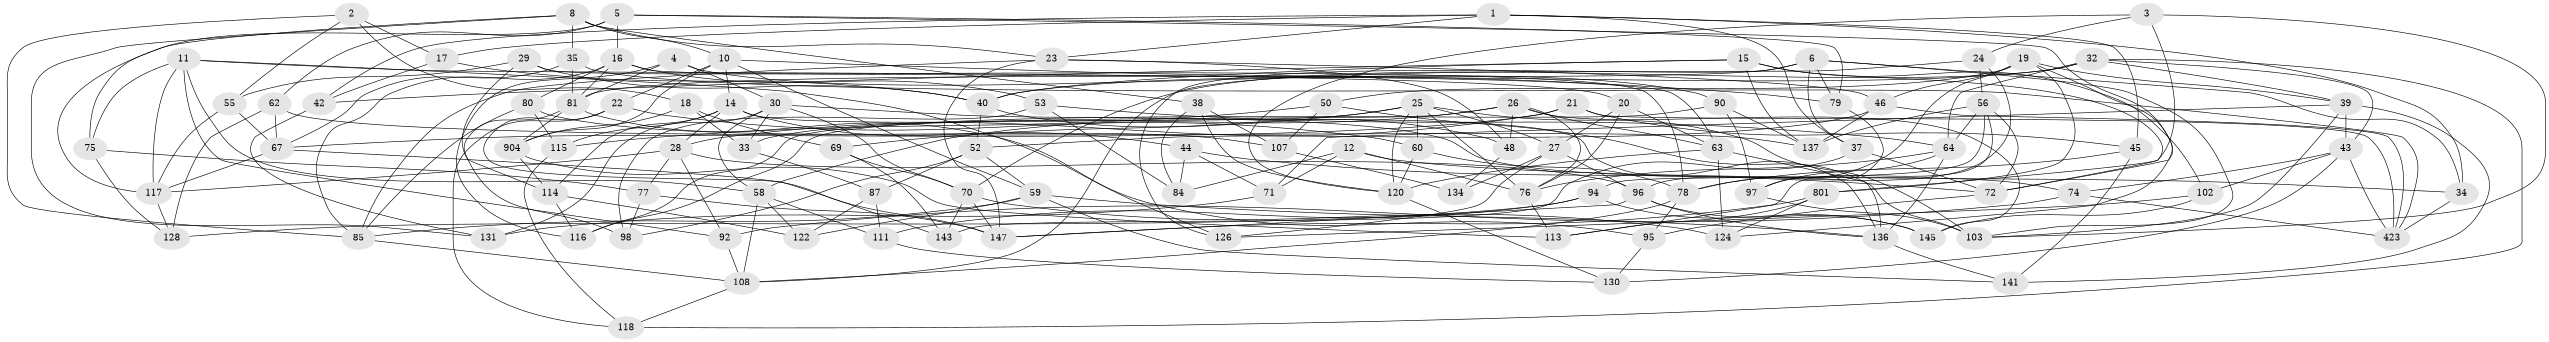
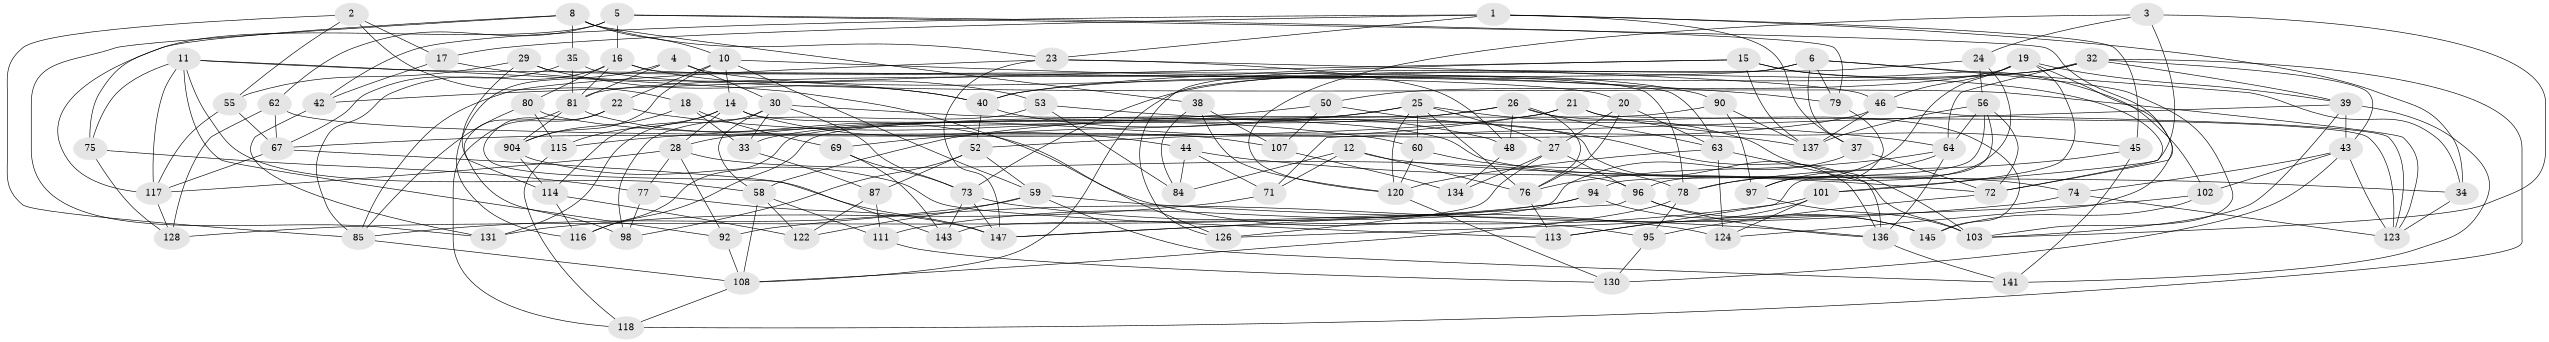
(967, 194) -> (967, 194)
(1821, 194) -> (1821, 194)
(2392, 238) -> (2392, 238)
